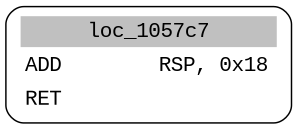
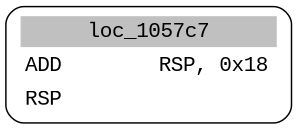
(92, 99) -> (92, 99)
